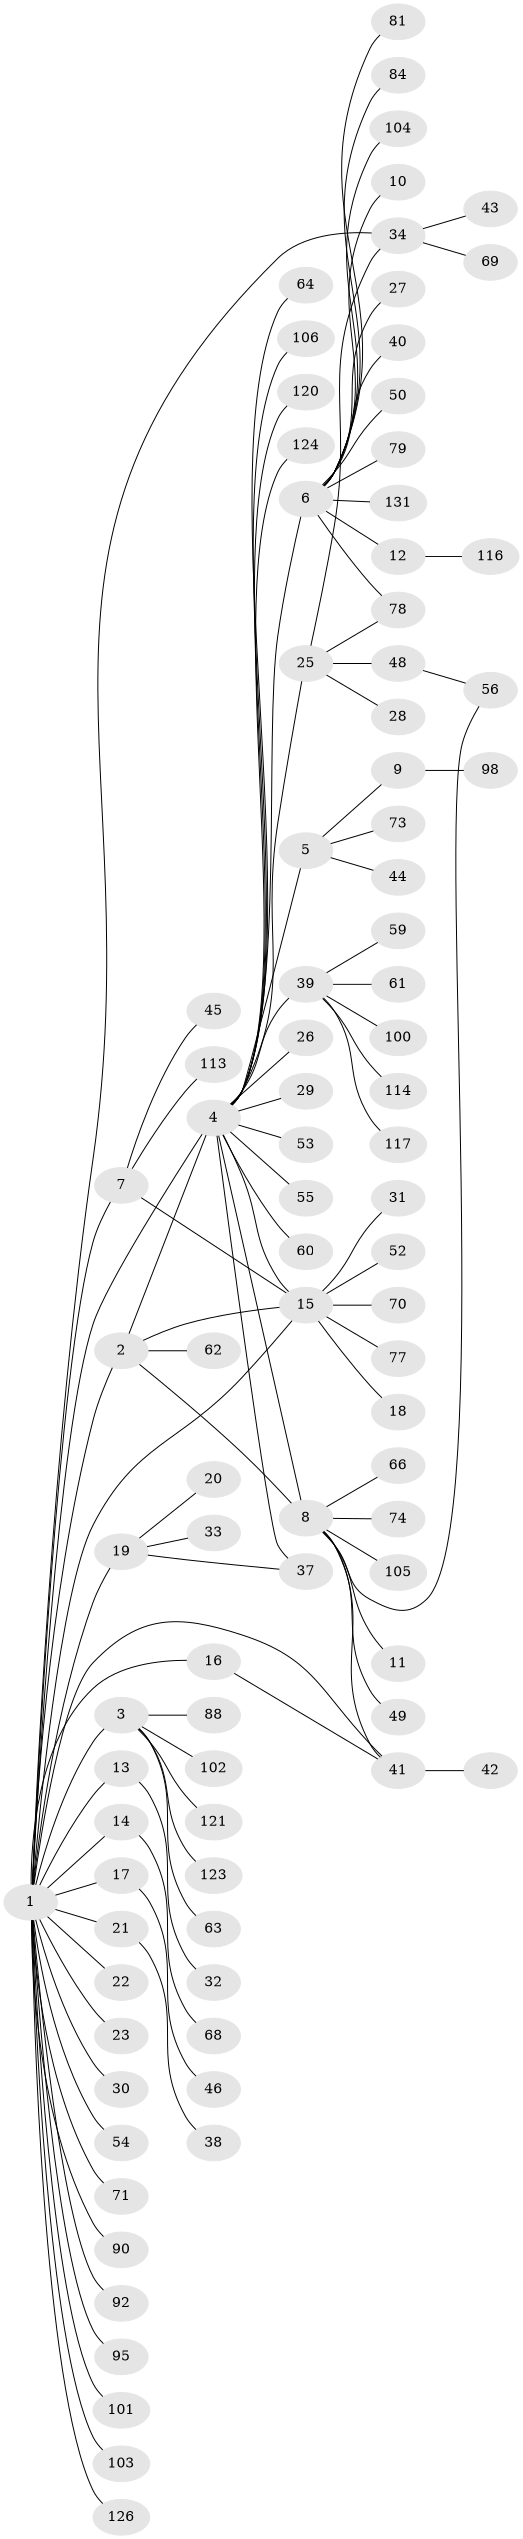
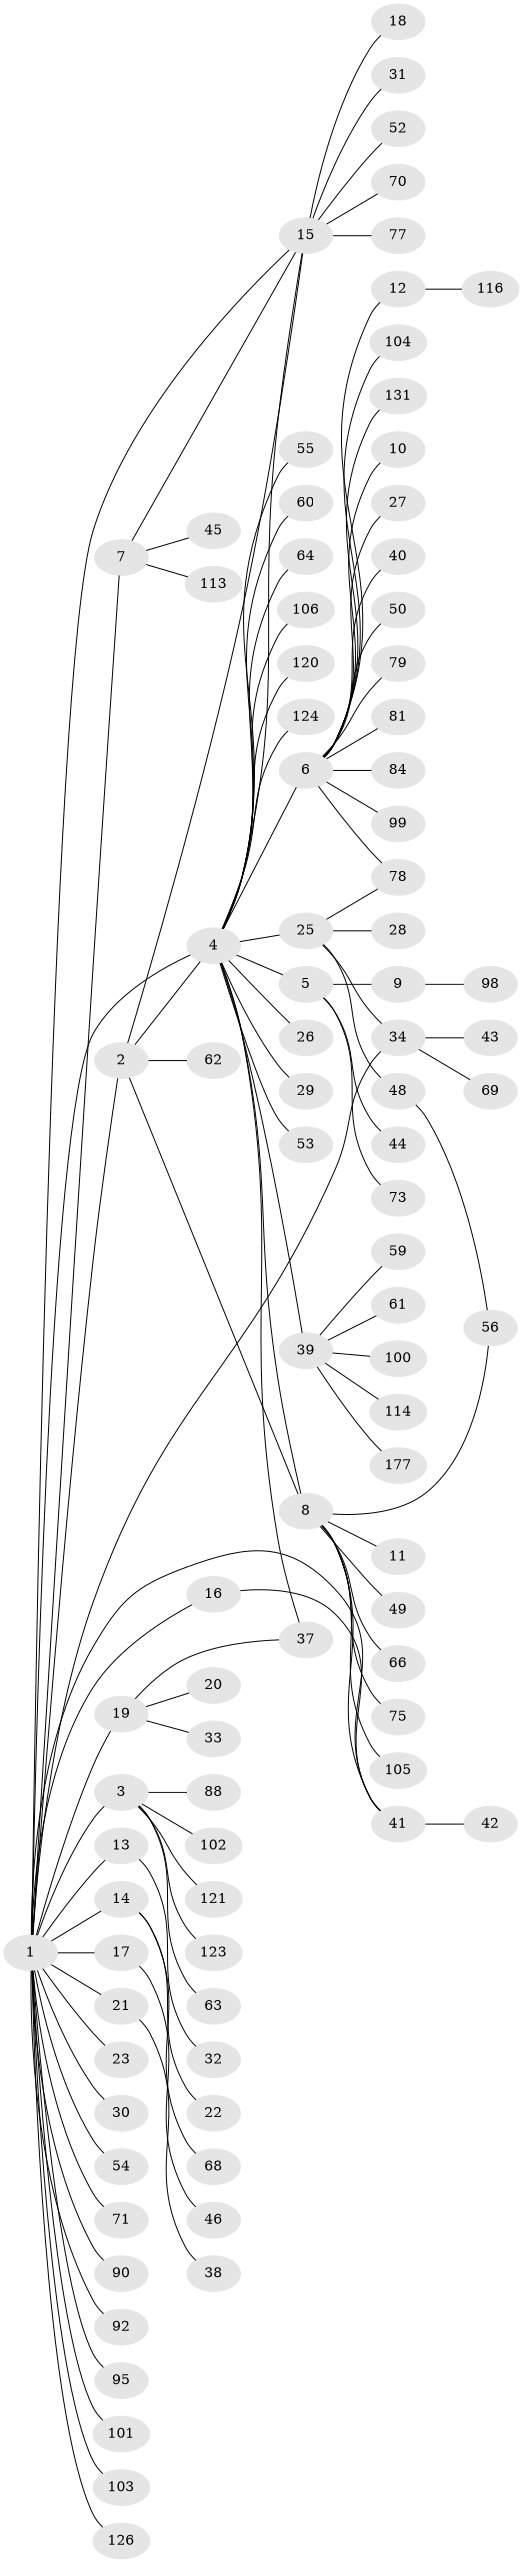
none -> (398, 824)
(398, 1145) -> (398, 1466)
(398, 1519) -> (398, 1717)
(76, 1942) -> (168, 2006)
